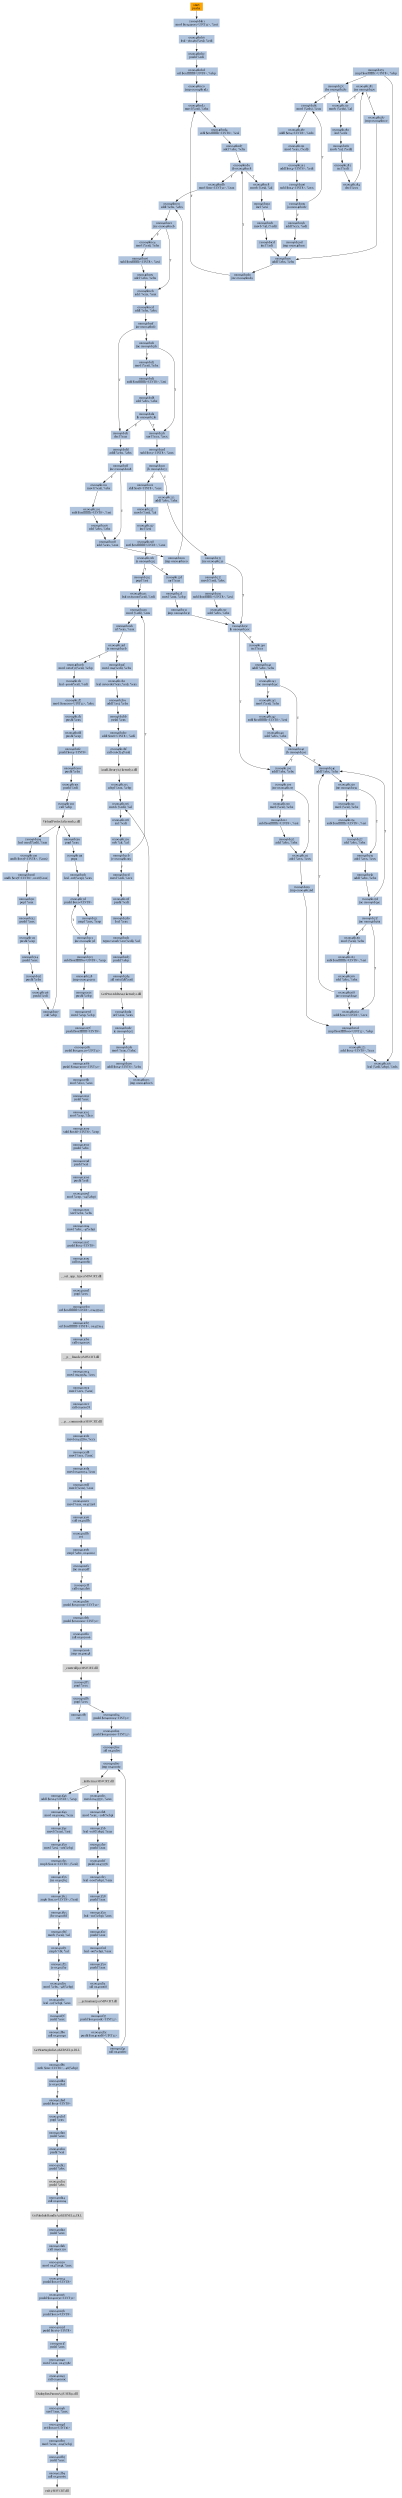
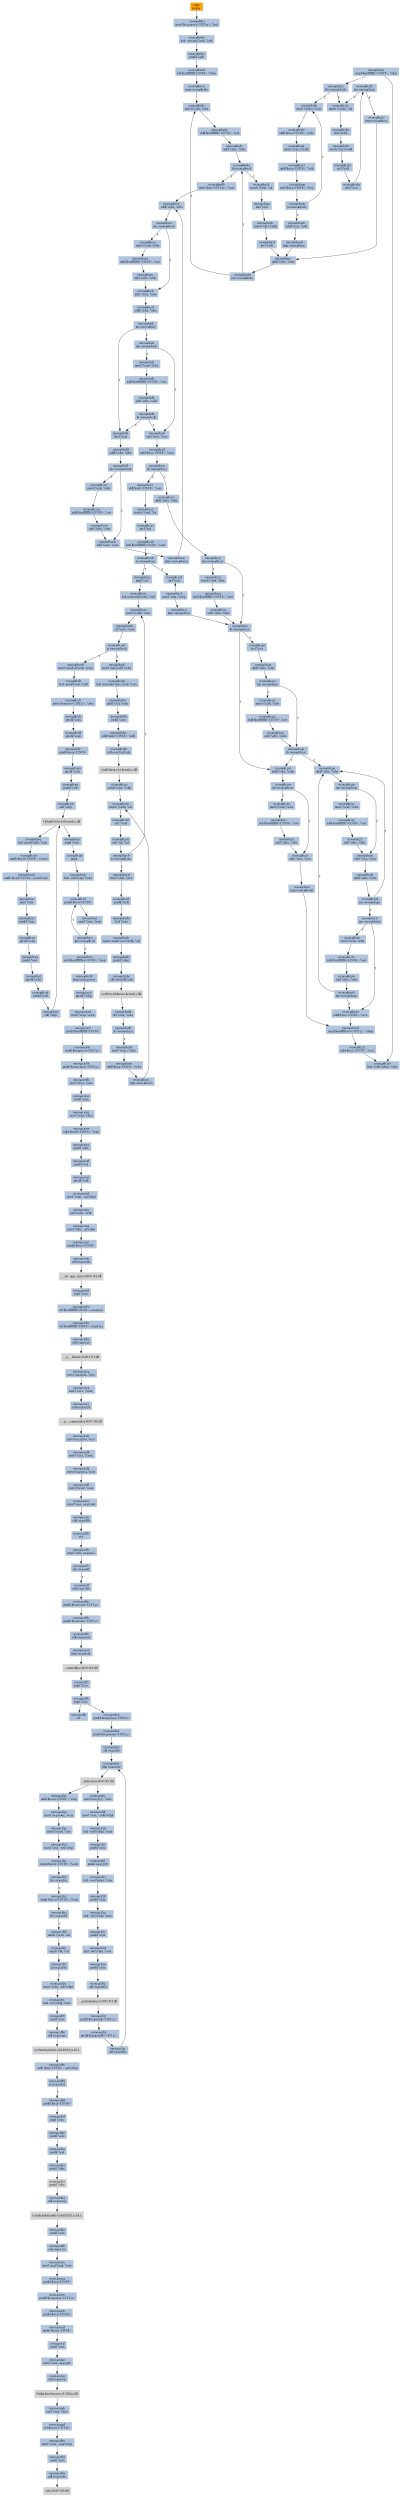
(172, 586) -> (175, 588)
